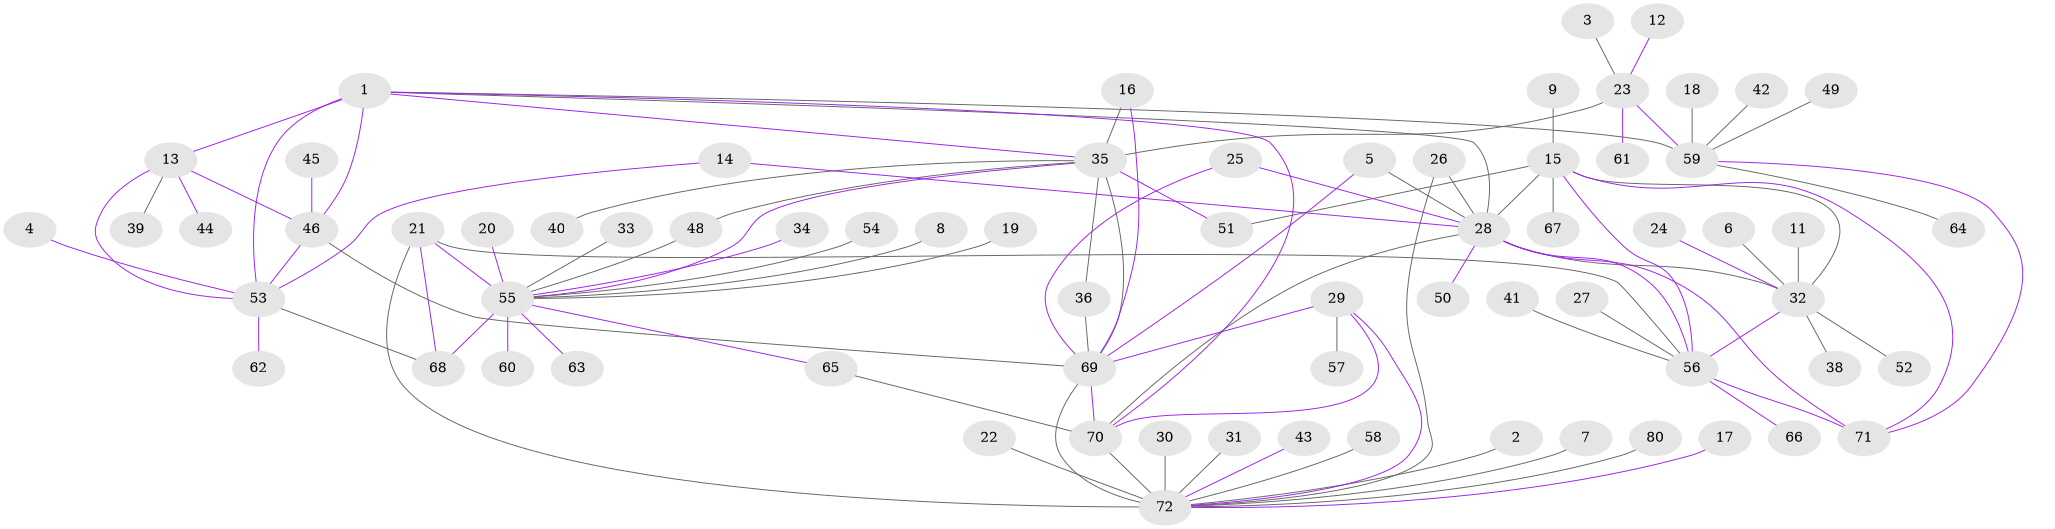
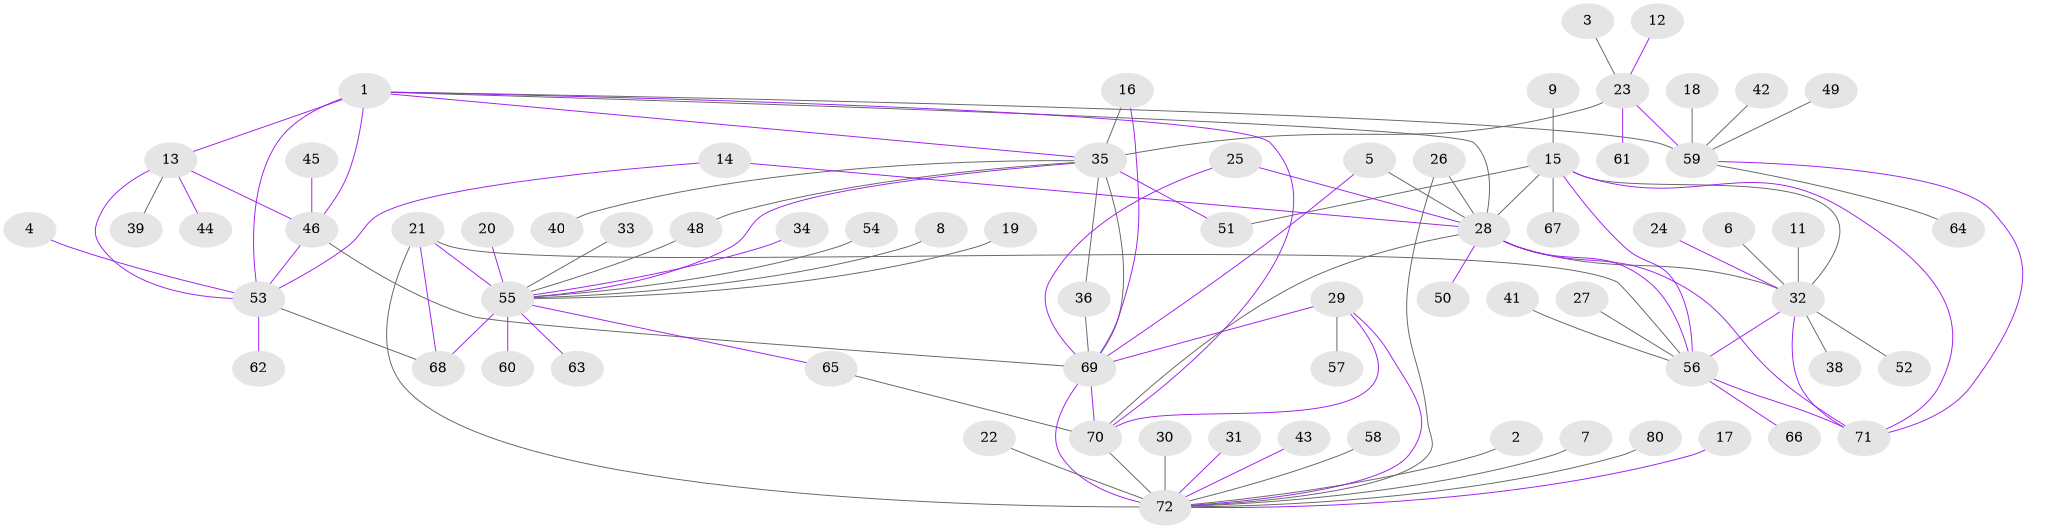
none -> (1798, 381)
(1066, 462) -> (1066, 462)
(1200, 473) -> (1200, 473)
